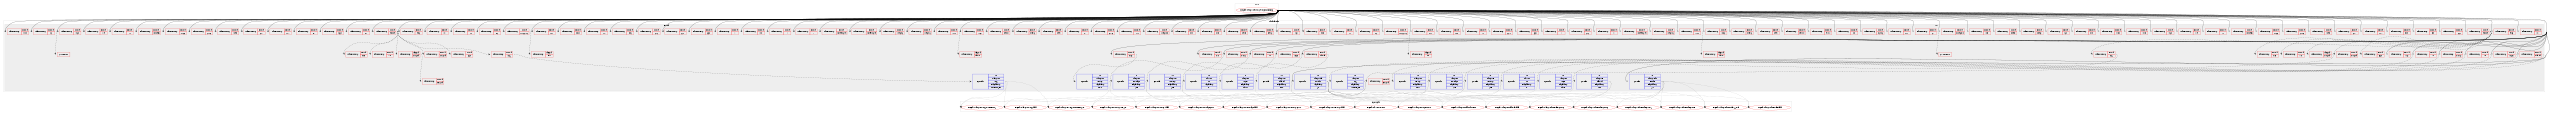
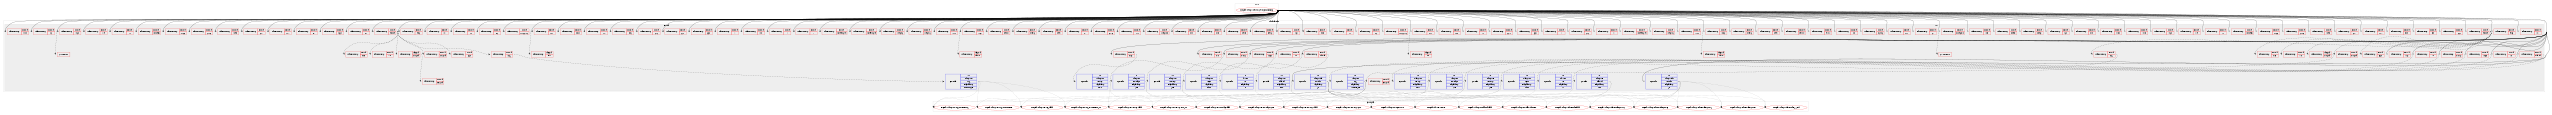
none -> (999, 108)
